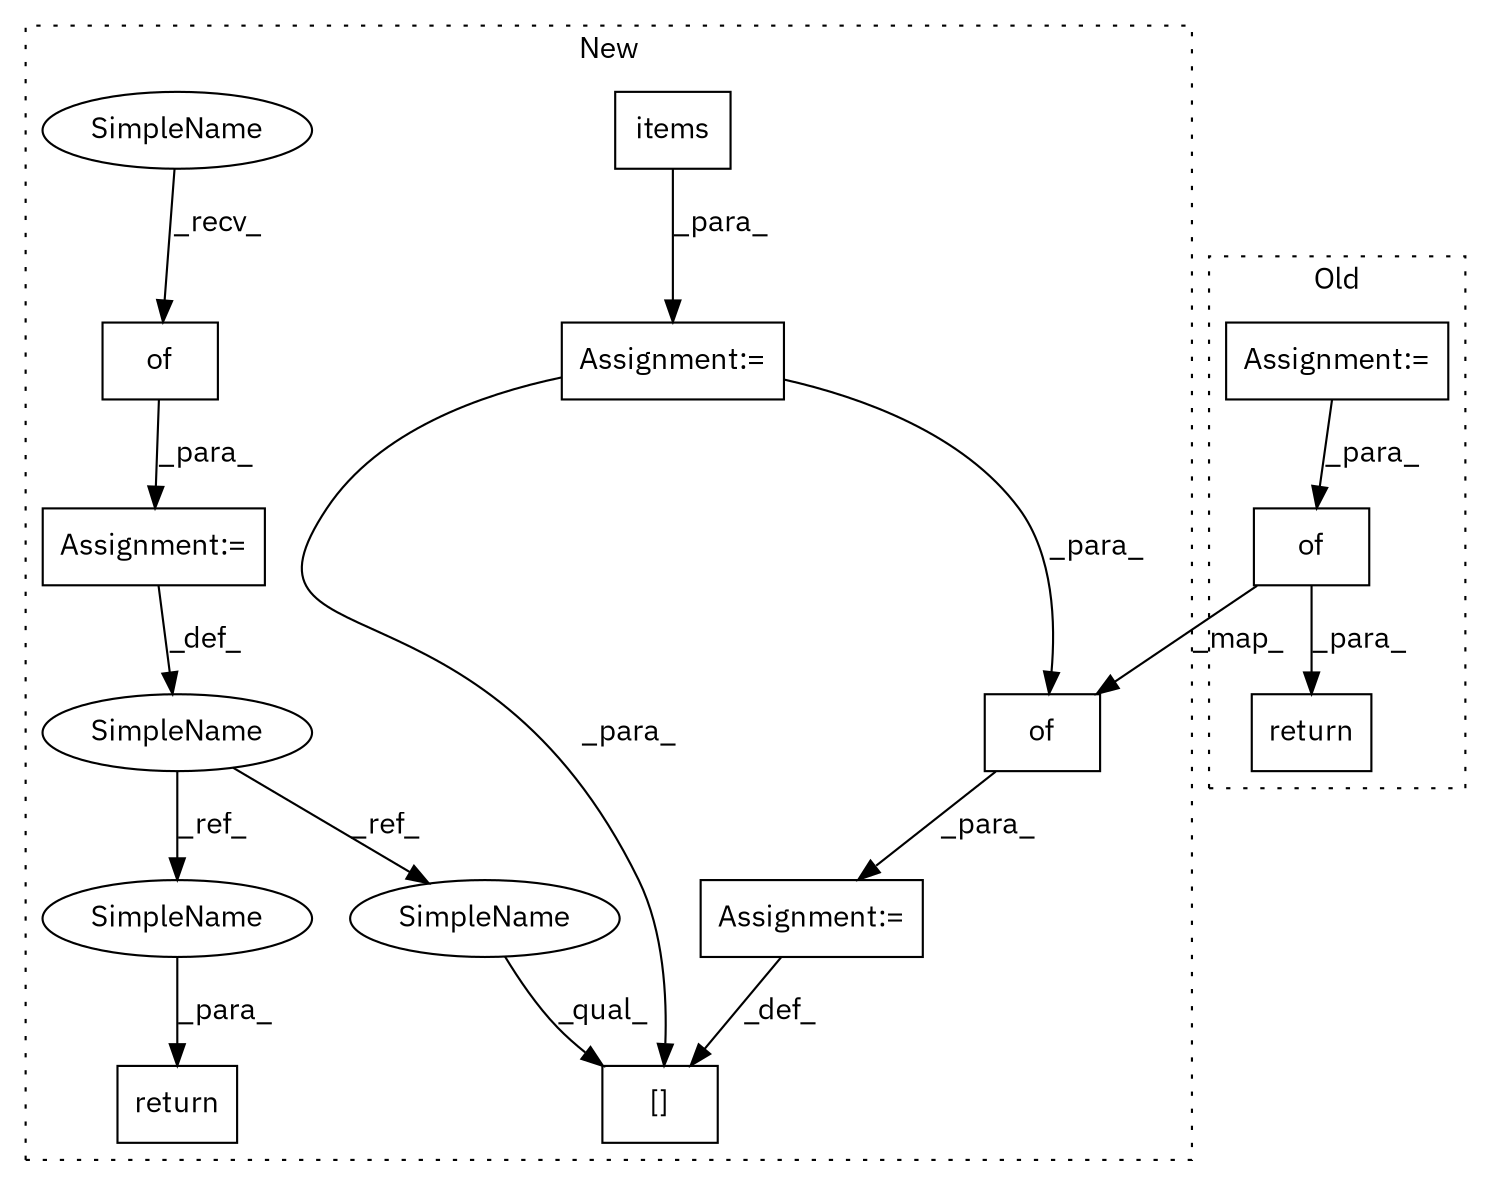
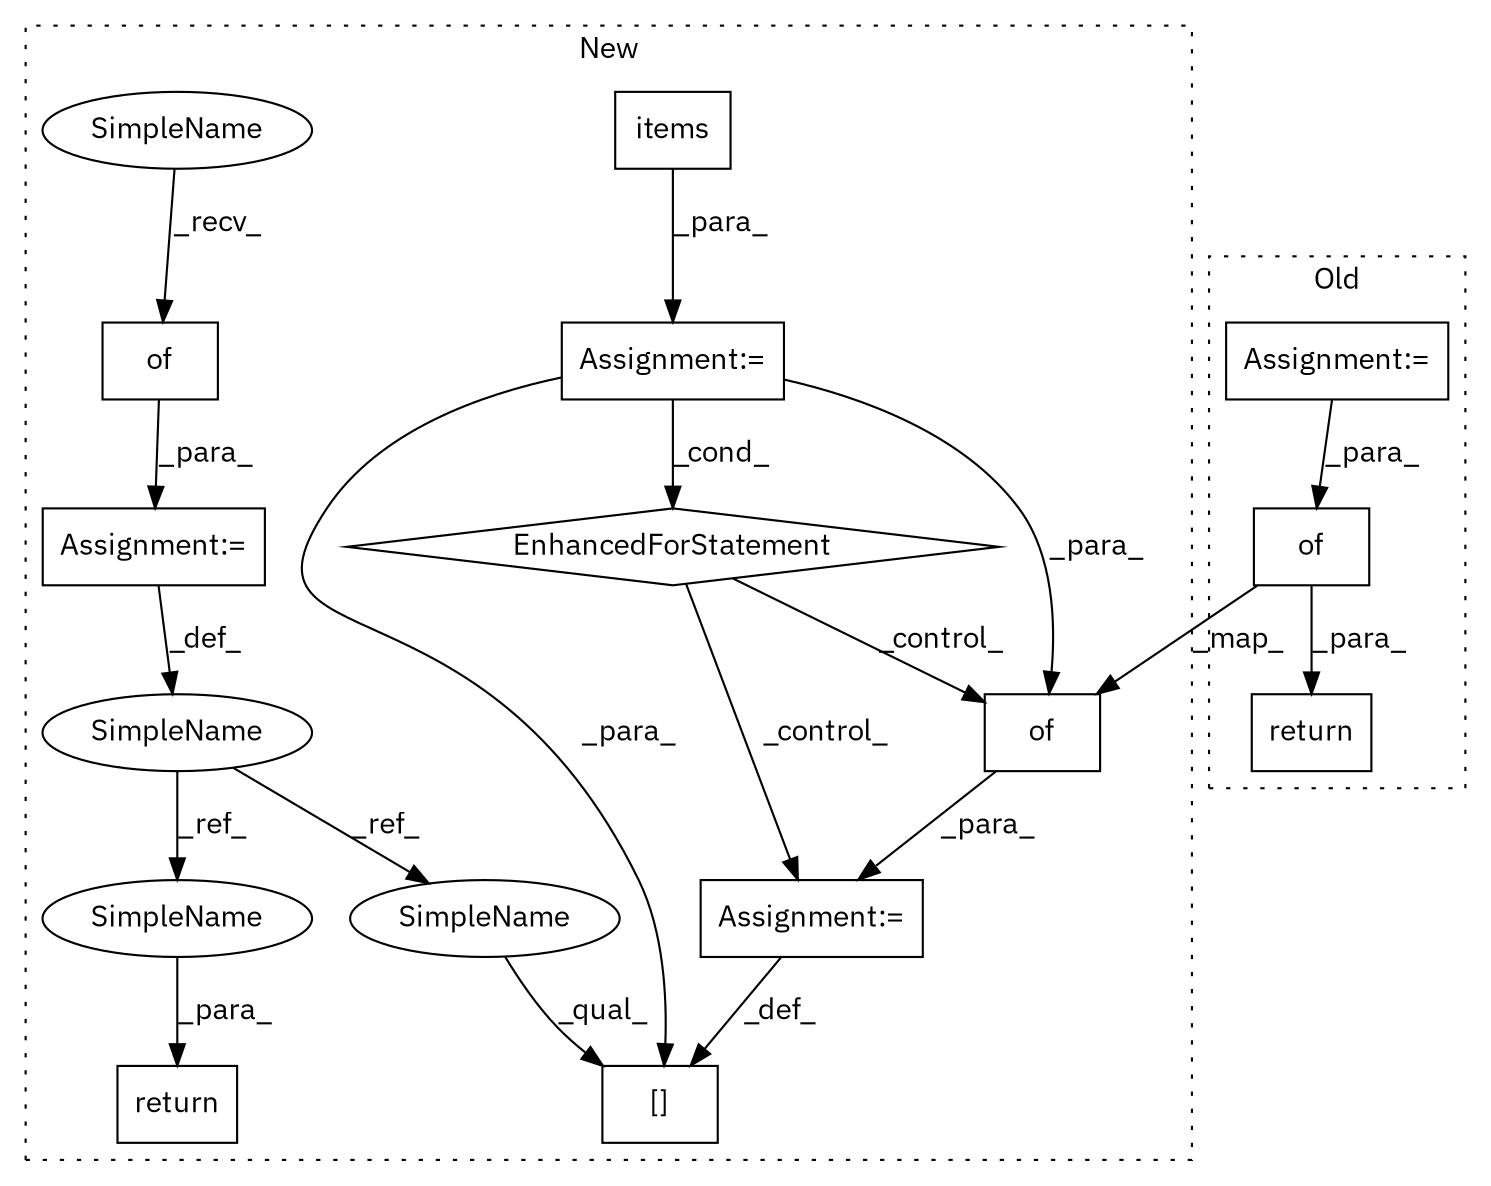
none -> (673, 547)
